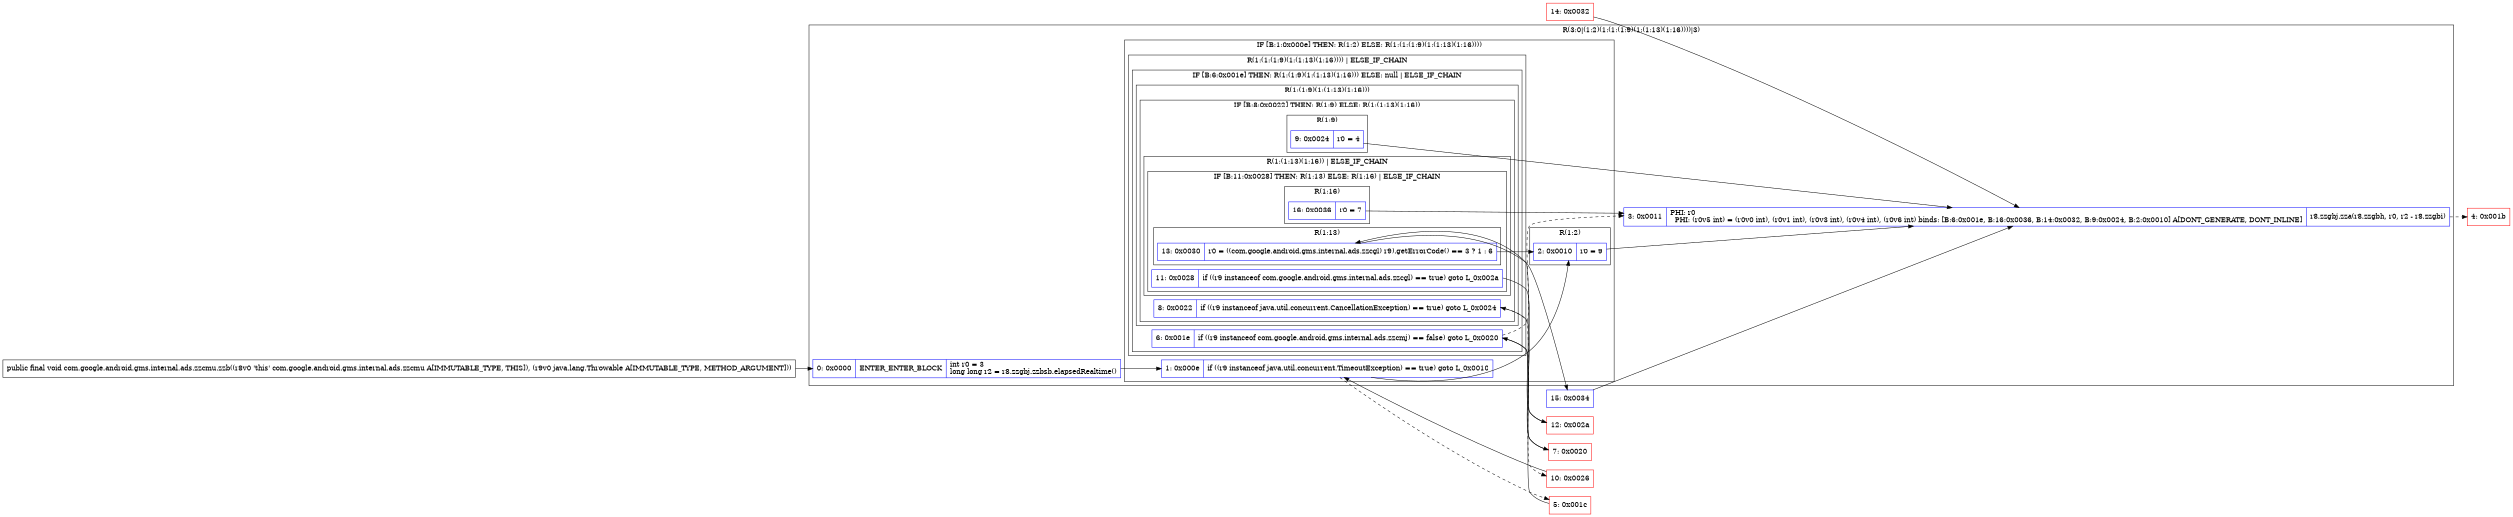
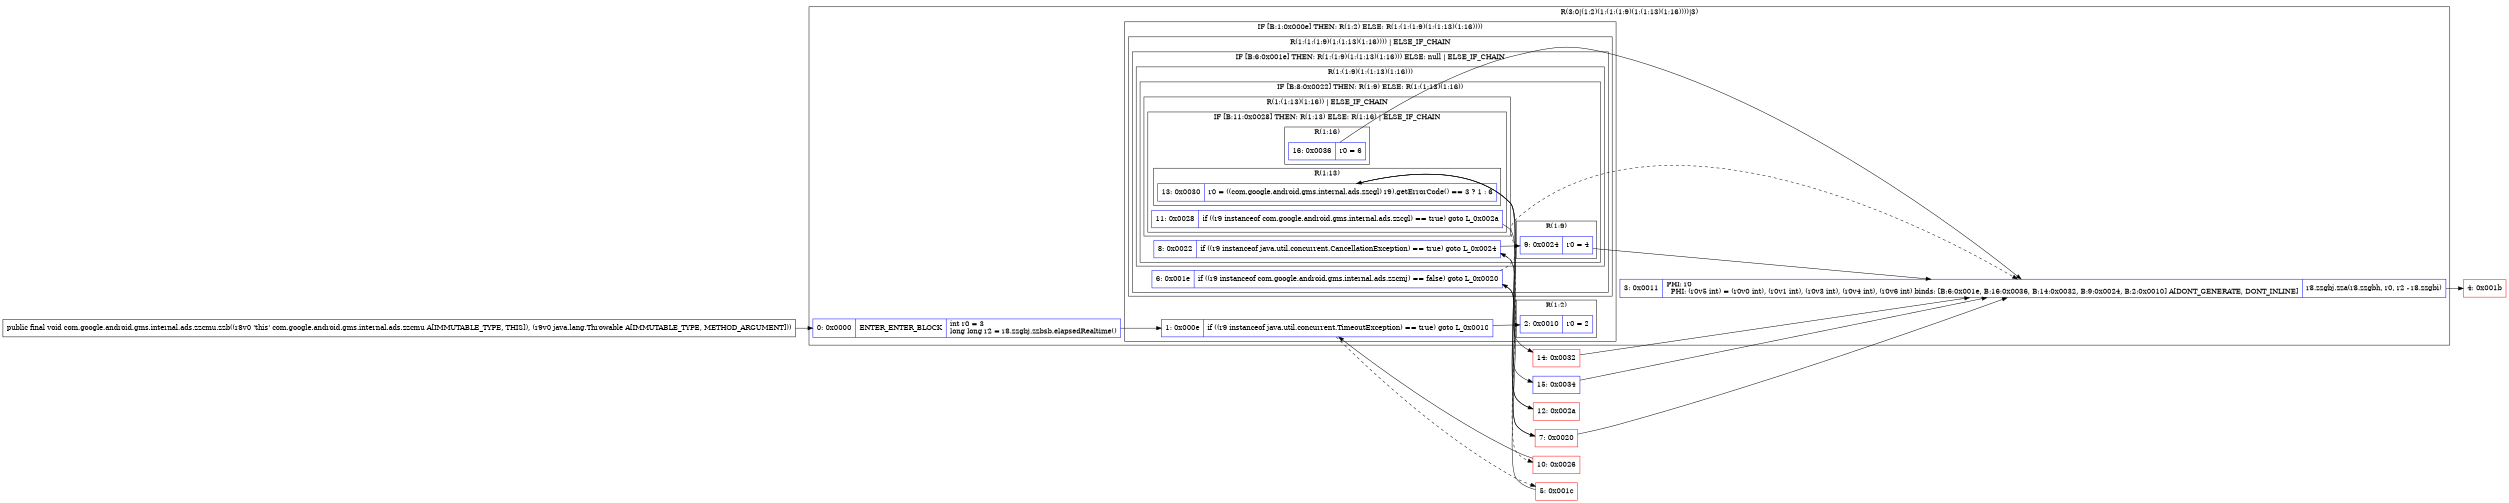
(1351, 210) -> (1351, 151)
(2457, 217) -> (2453, 288)
(1757, 238) -> (1792, 372)
none -> (1508, 246)
(1513, 252) -> (1507, 201)
(1591, 252) -> (1578, 324)
